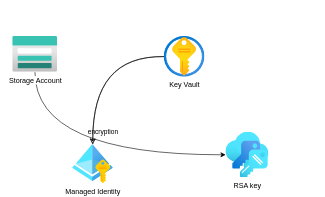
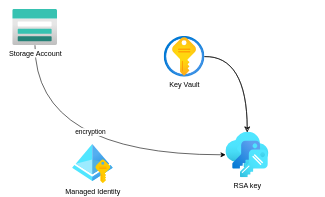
(35, 54) -> (35, 27)
(108, 81) -> (241, 83)
